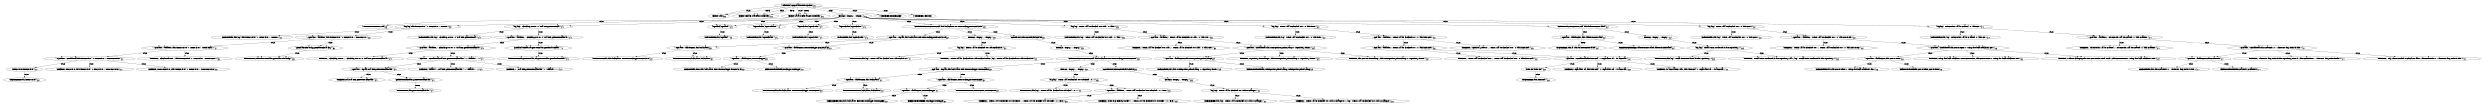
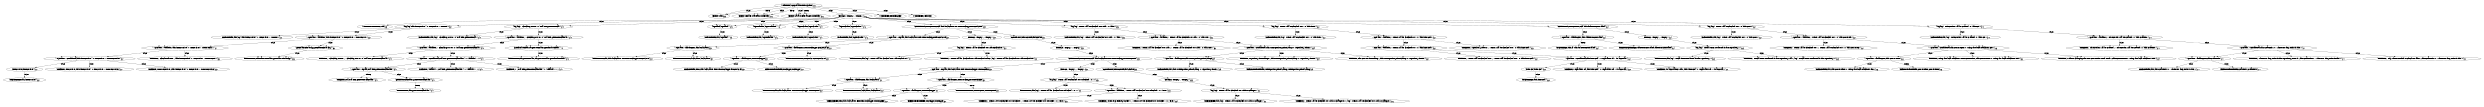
none -> (807, 59)
(1907, 64) -> (1907, 64)
(369, 75) -> (369, 75)
(972, 85) -> (972, 85)
